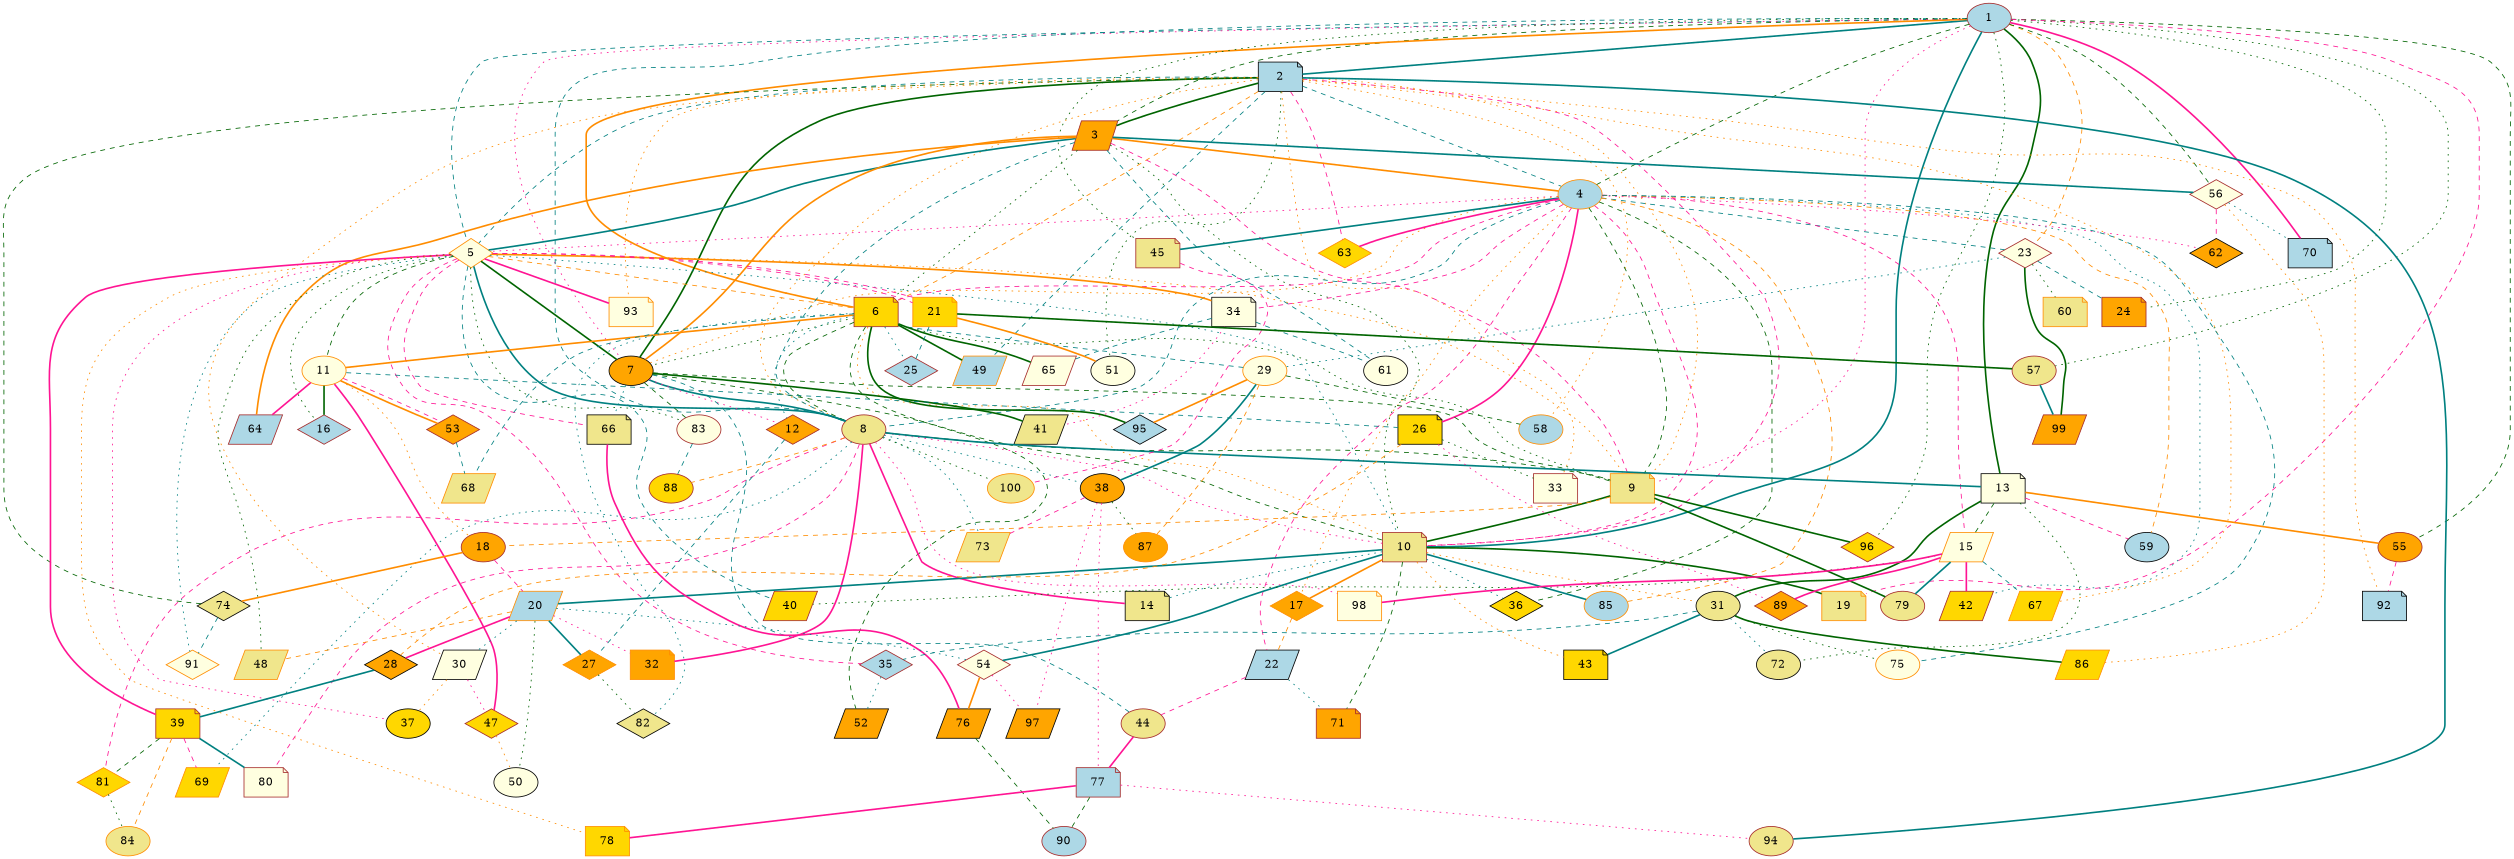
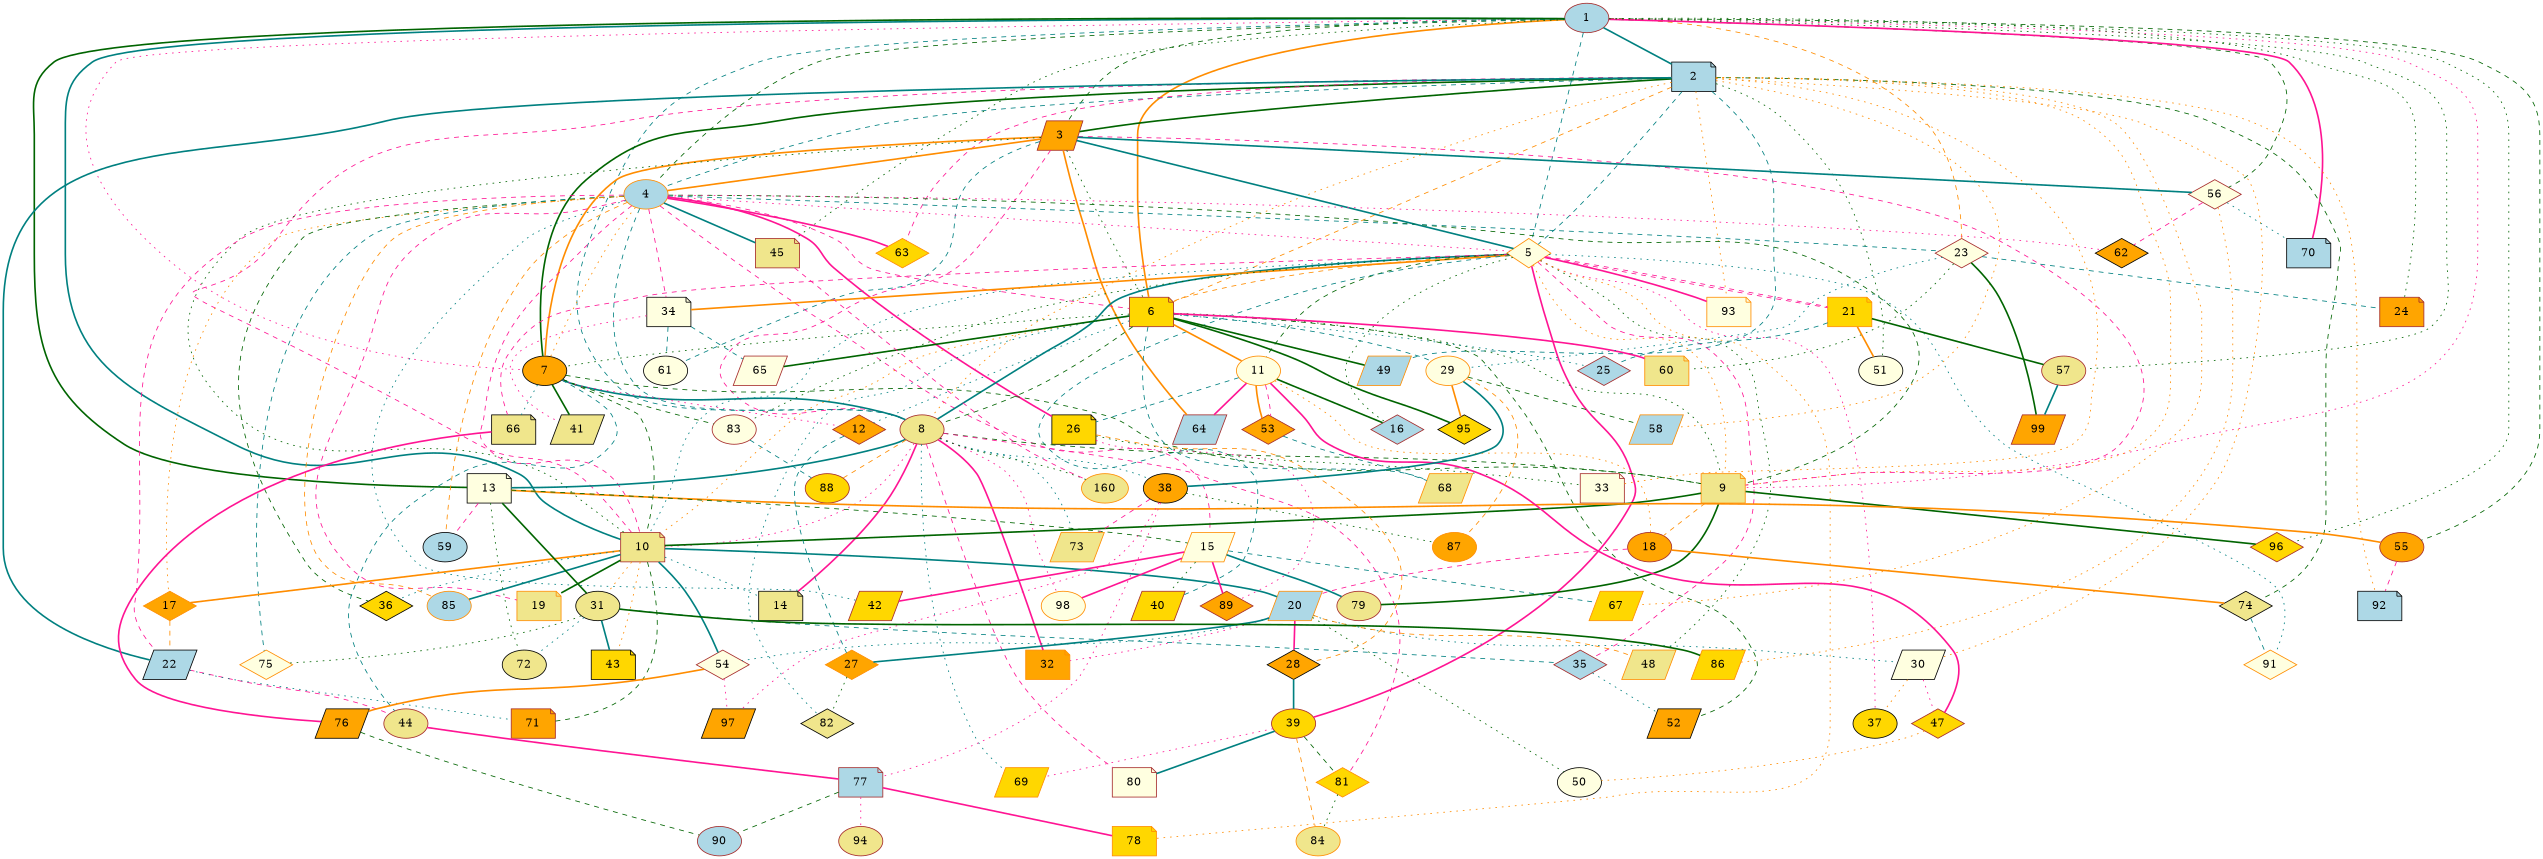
(864, 253) -> (808, 328)
(2401, 265) -> (574, 103)
(2436, 303) -> (353, 385)
(549, 310) -> none
none -> (1410, 328)
(1140, 430) -> (1464, 430)
(1541, 430) -> (1656, 430)
(1011, 488) -> (1105, 488)
(1360, 606) -> (1063, 606)
(1898, 665) -> (266, 665)
(178, 724) -> (1294, 724)
(190, 753) -> (1159, 753)
